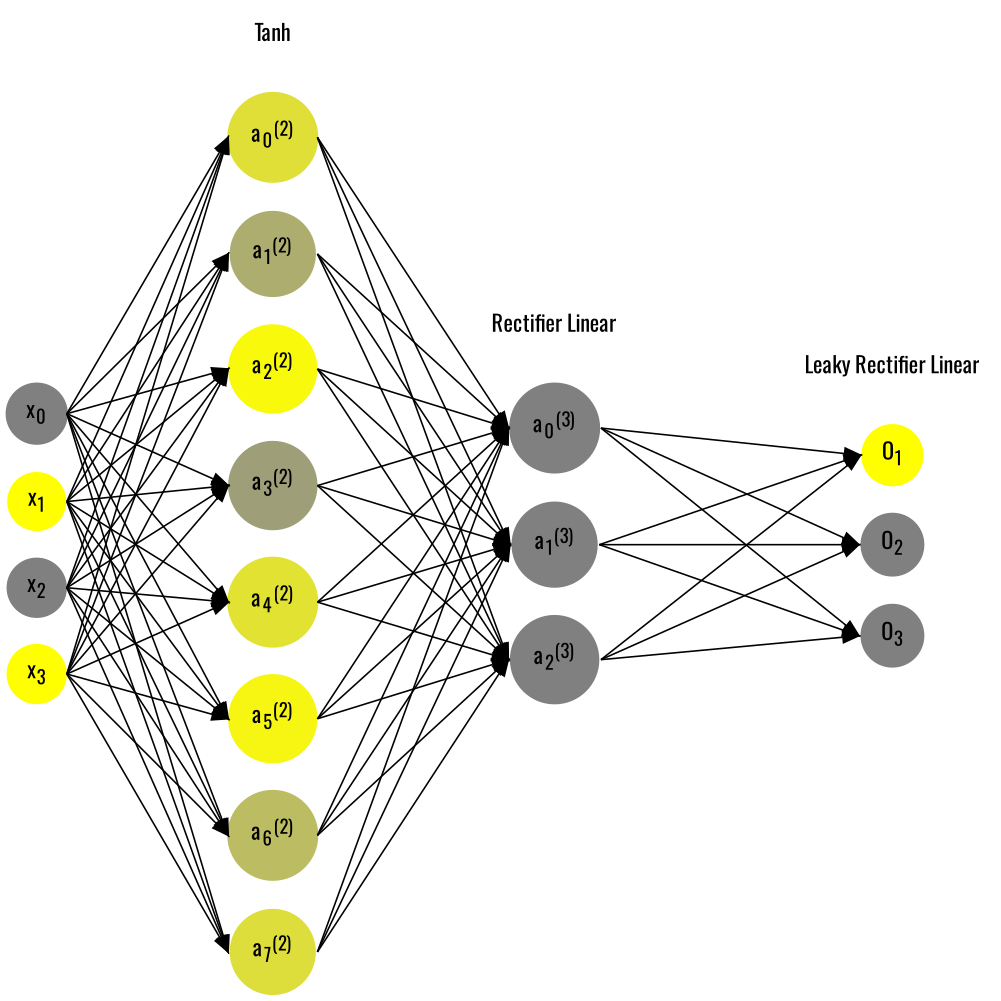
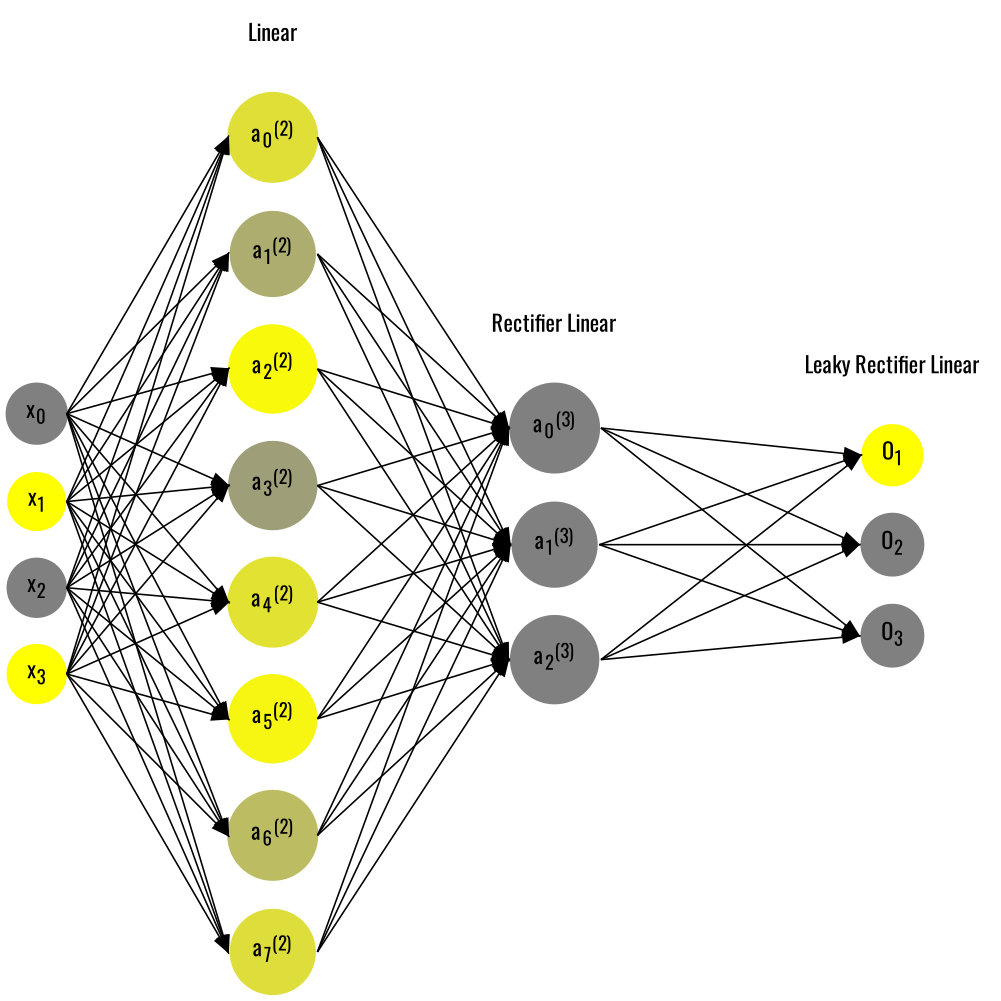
(273, 35) -> (273, 35)
